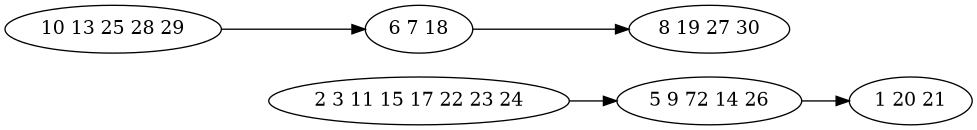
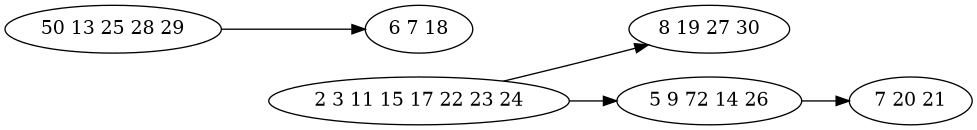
(113, 29) -> (113, 29)
(544, 29) -> (569, 65)
(911, 101) -> (911, 101)
